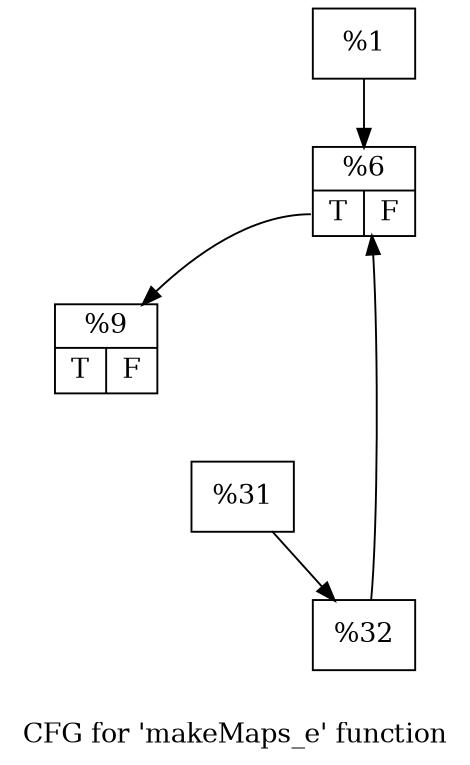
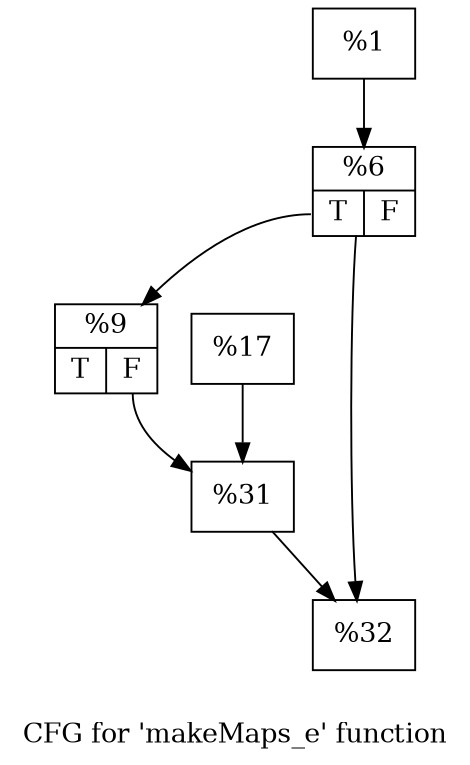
none -> (243, 349)
(377, 428) -> (351, 409)
none -> (146, 432)
